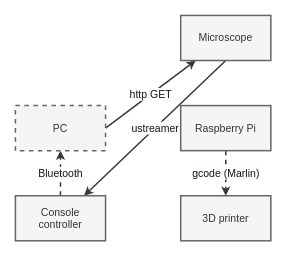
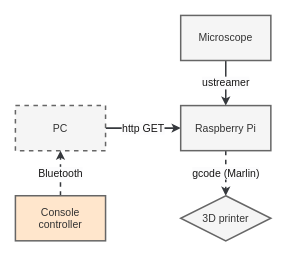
(148, 96) -> (140, 128)
(157, 125) -> (225, 80)
(60, 218) -> (60, 218)
(225, 218) -> (225, 218)
